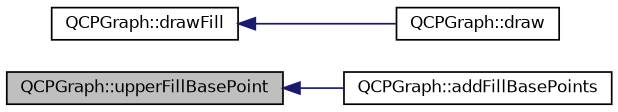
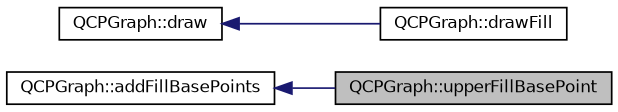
(326, 24) -> (310, 24)
(322, 88) -> (314, 88)
